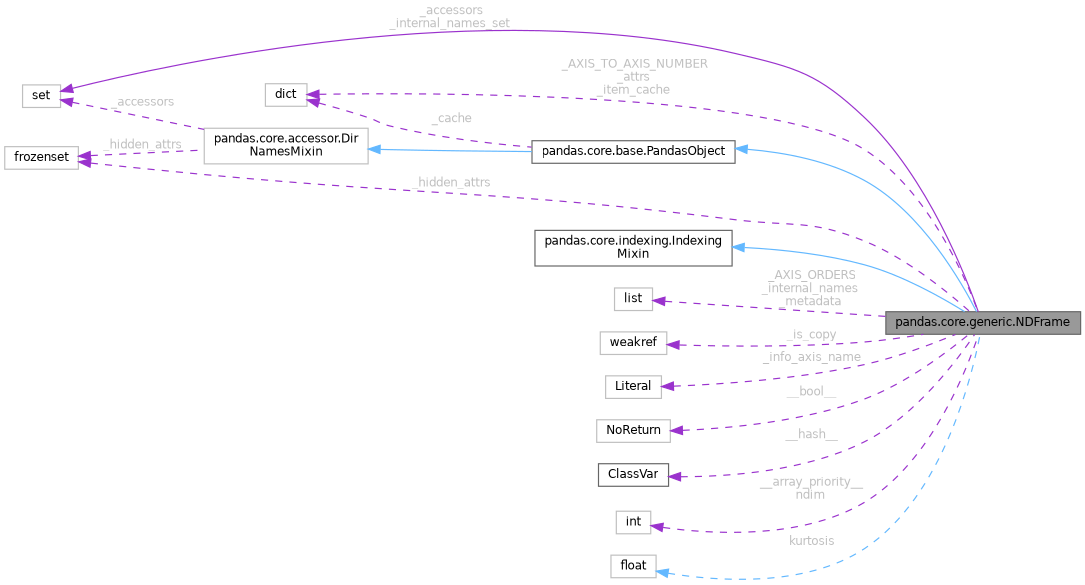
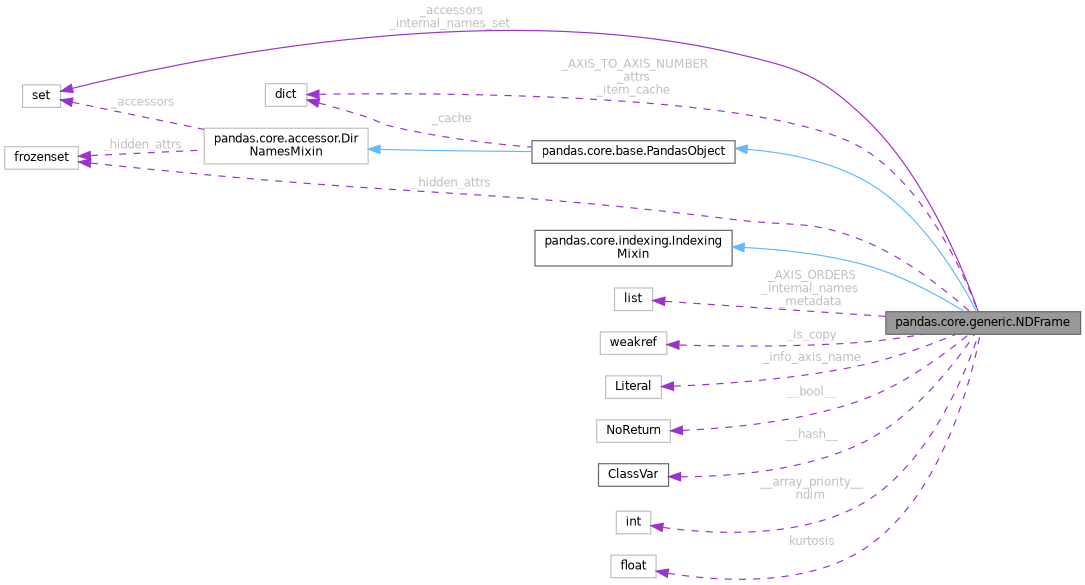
(883, 534) -> (883, 534)
